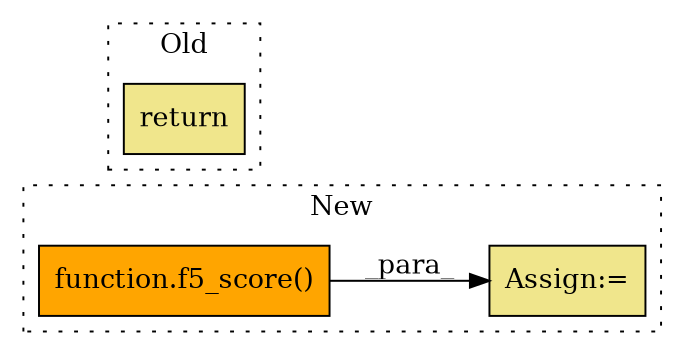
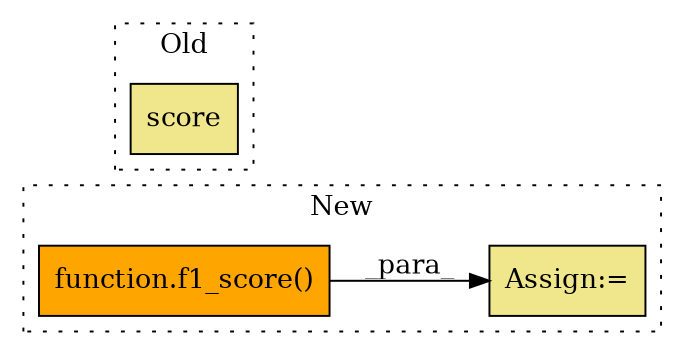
(184, 119) -> (184, 119)
(184, 281) -> (184, 281)
